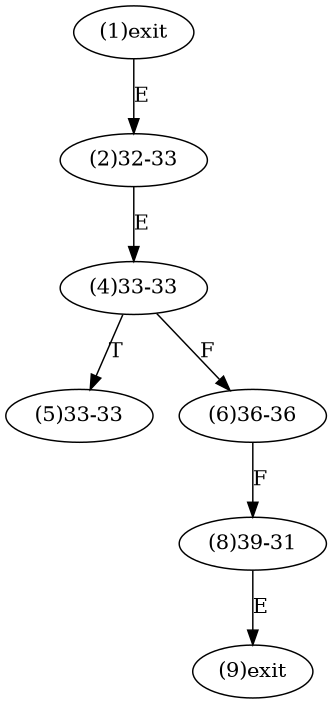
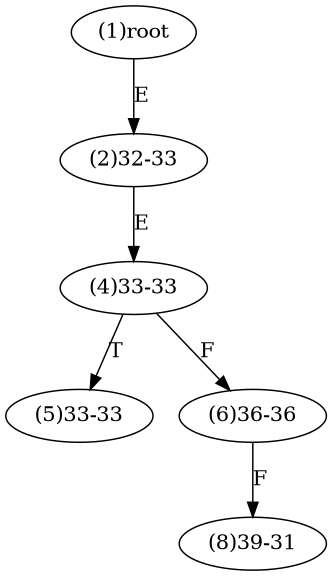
(134, 32) -> (134, 32)
(253, 672) -> none
